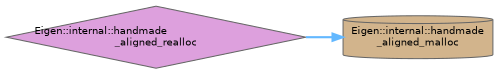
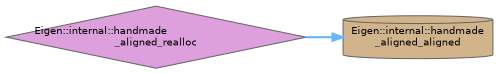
(418, 37) -> (418, 37)
